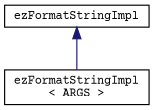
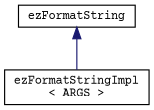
(77, 16) -> (77, 16)
